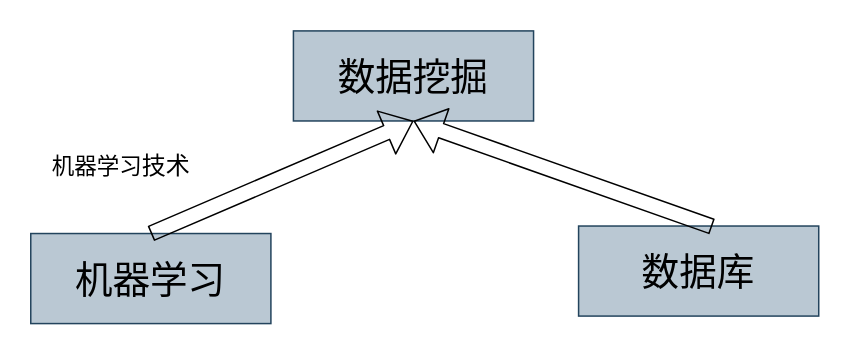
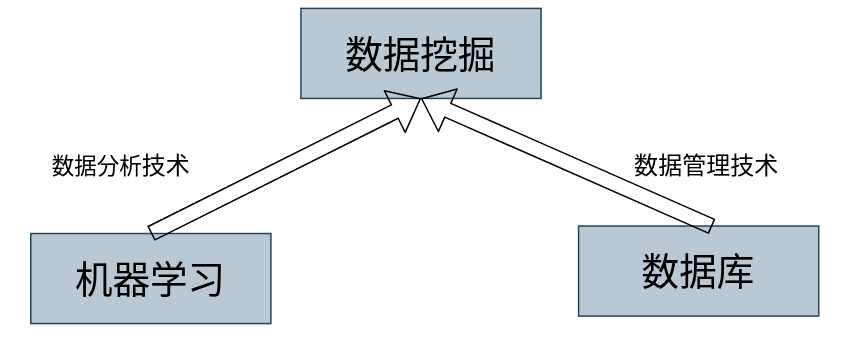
(413, 76) -> (421, 53)
(122, 166) -> (122, 166)
none -> (706, 166)
